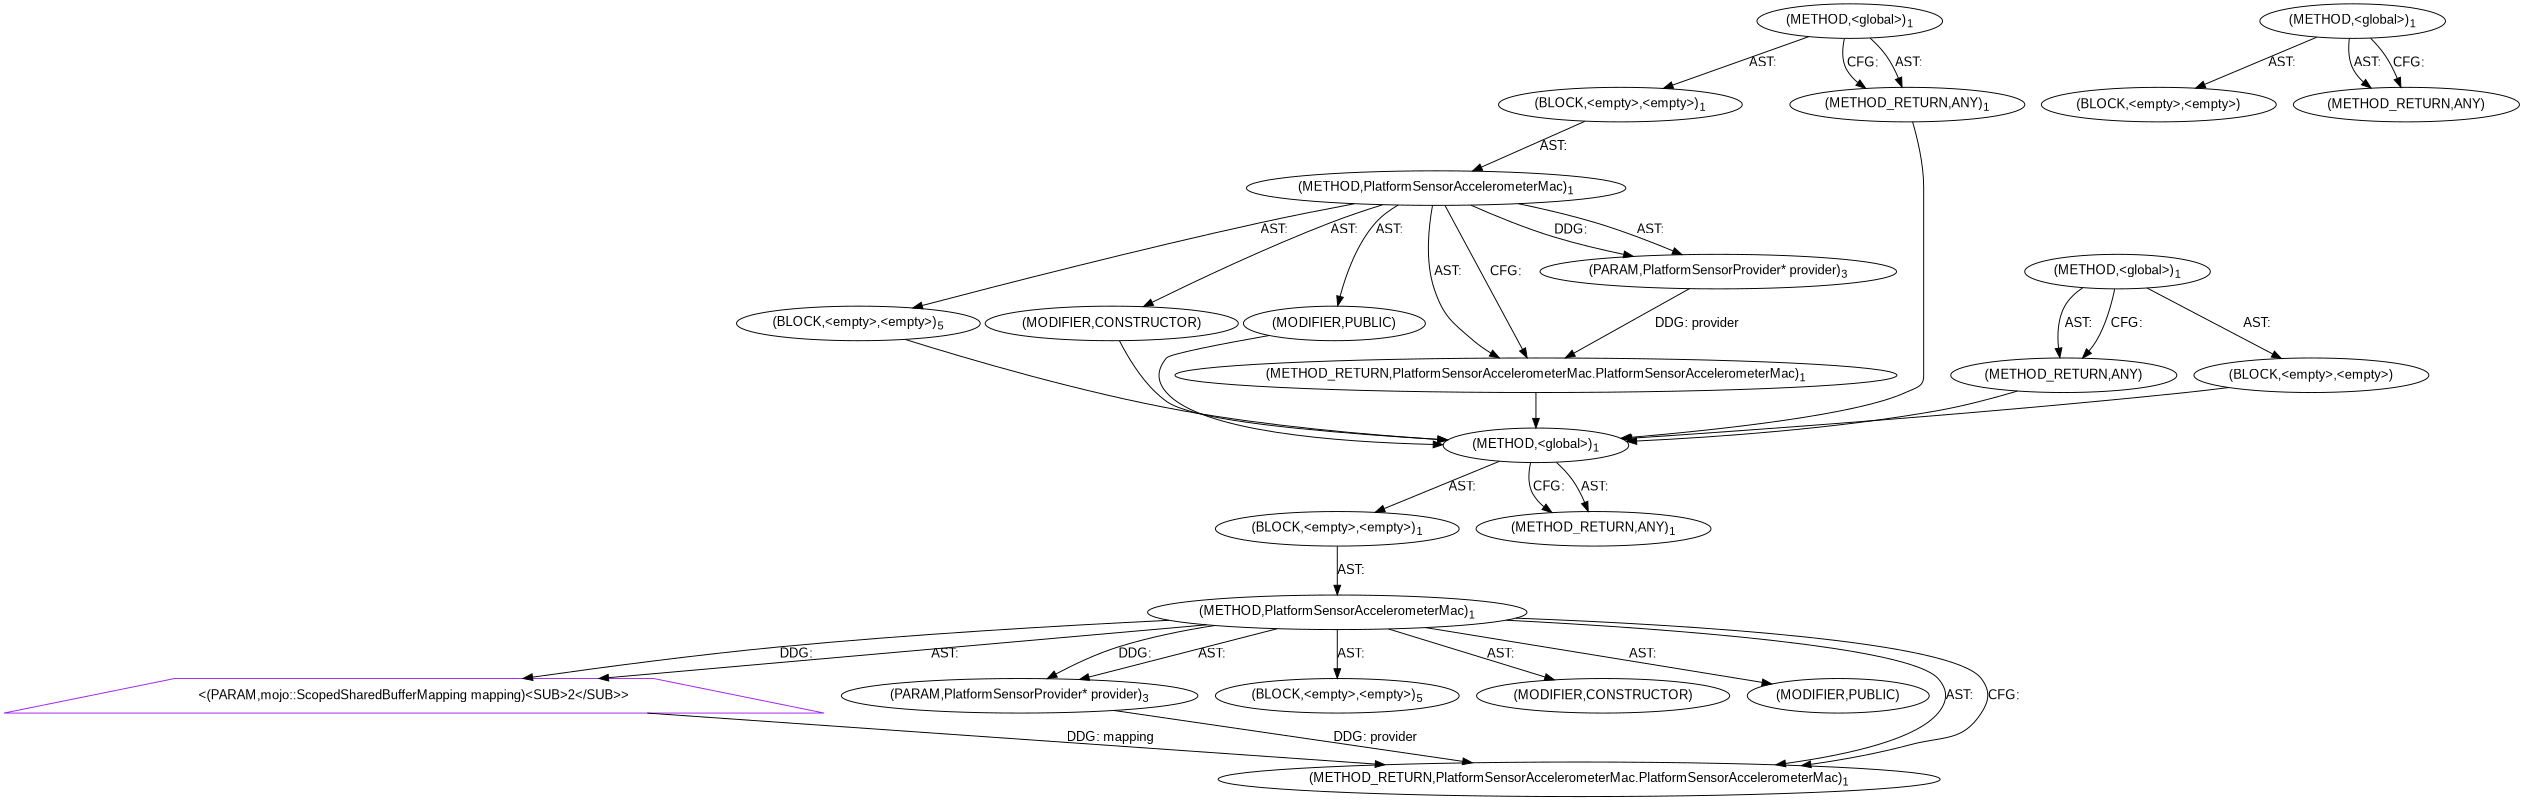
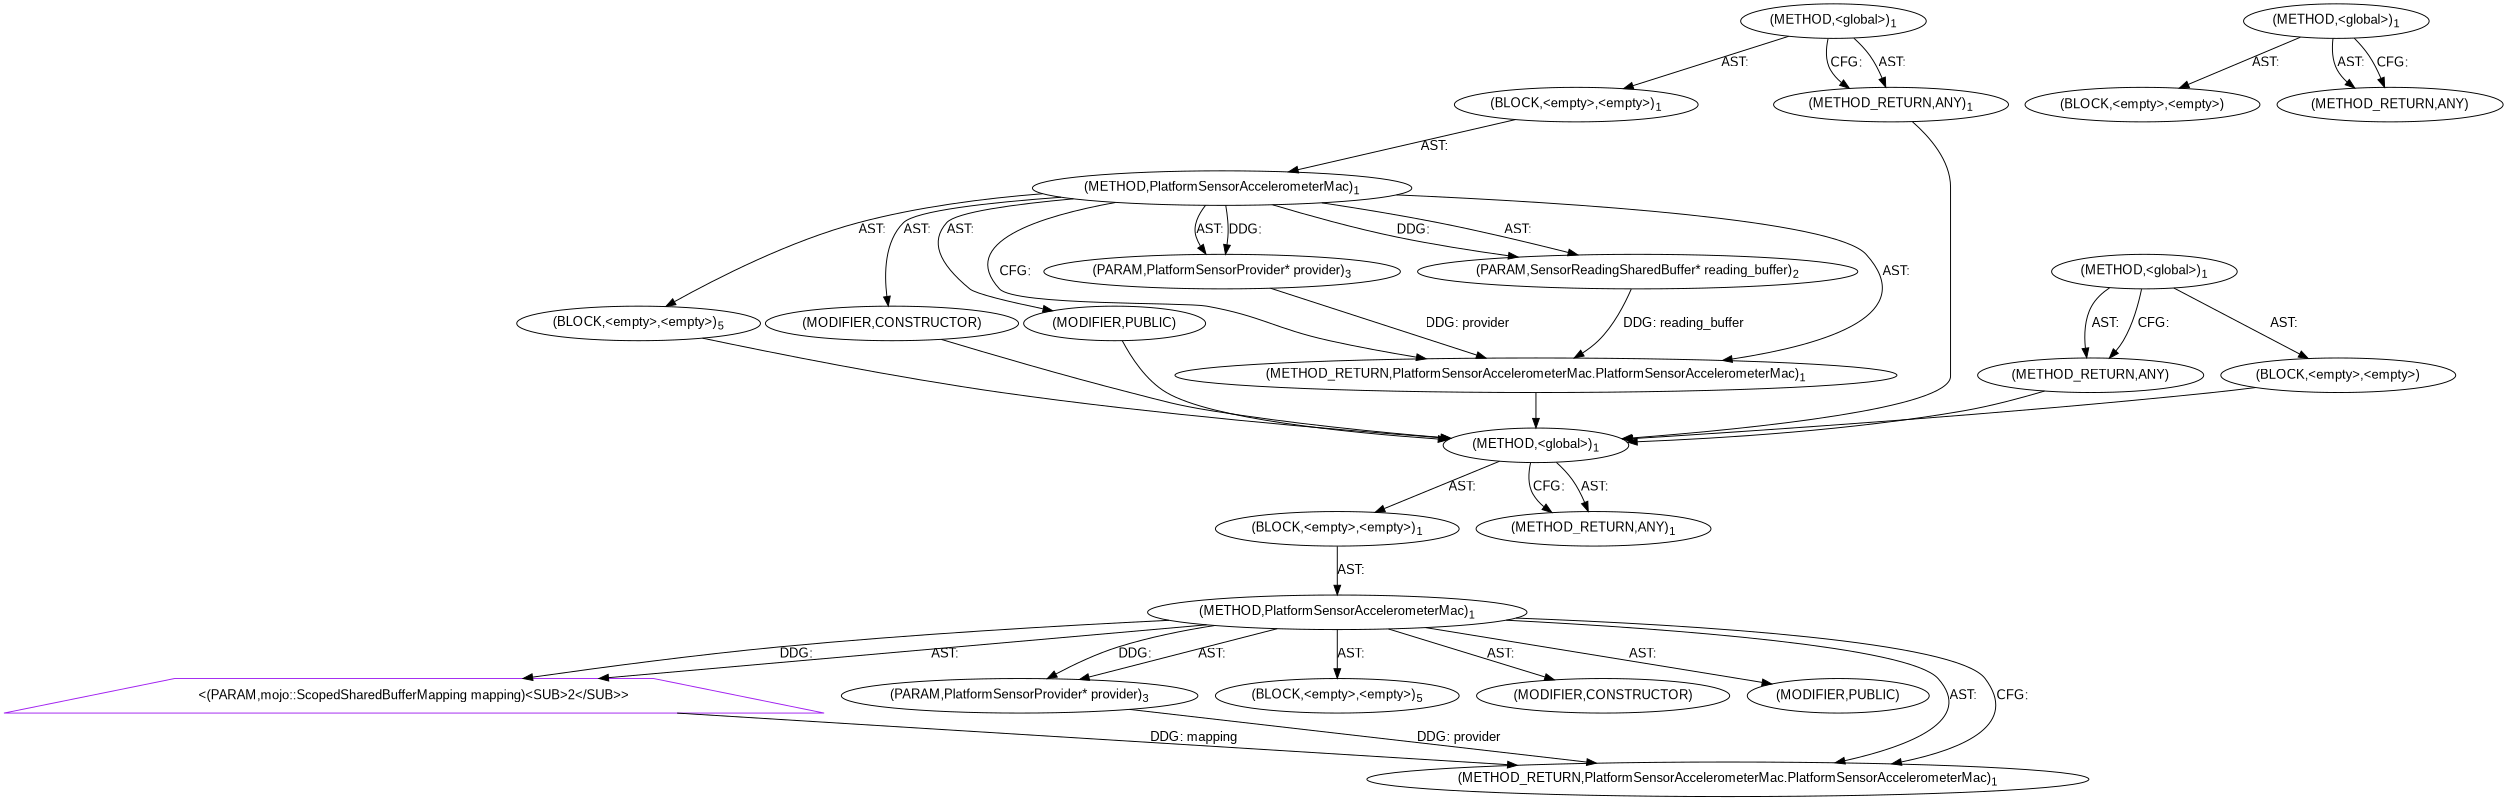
none -> (1638, 272)
